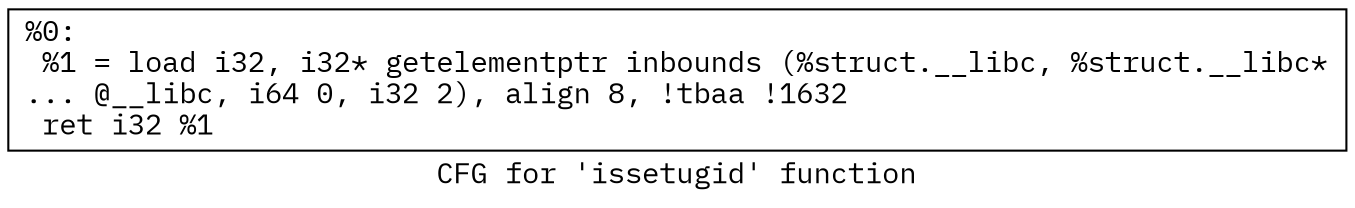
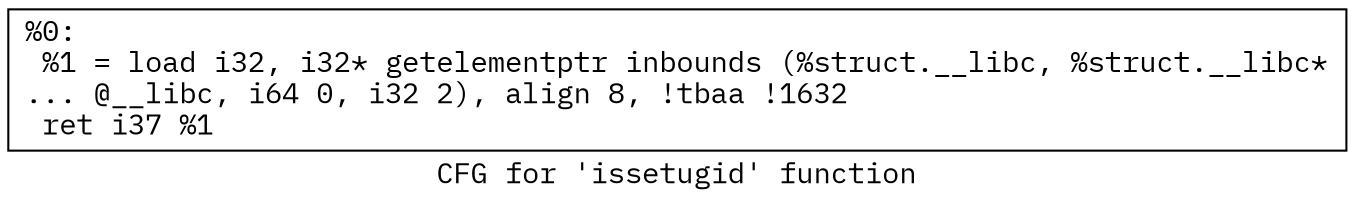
(119, 126) -> (119, 126)
